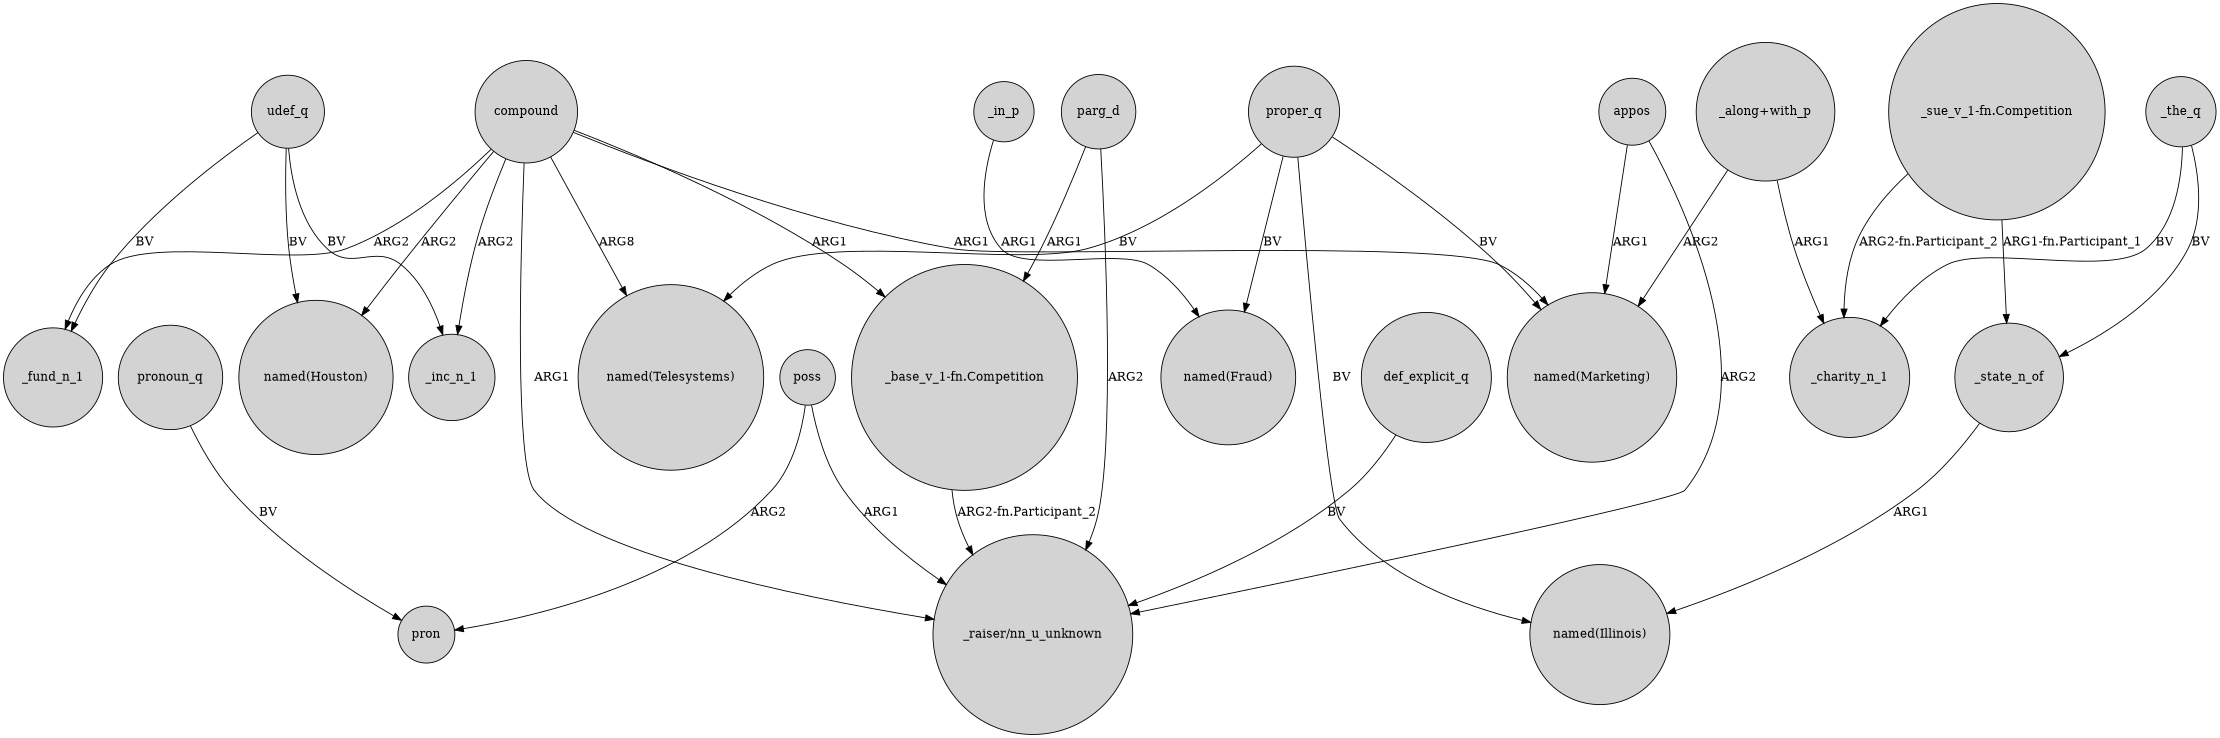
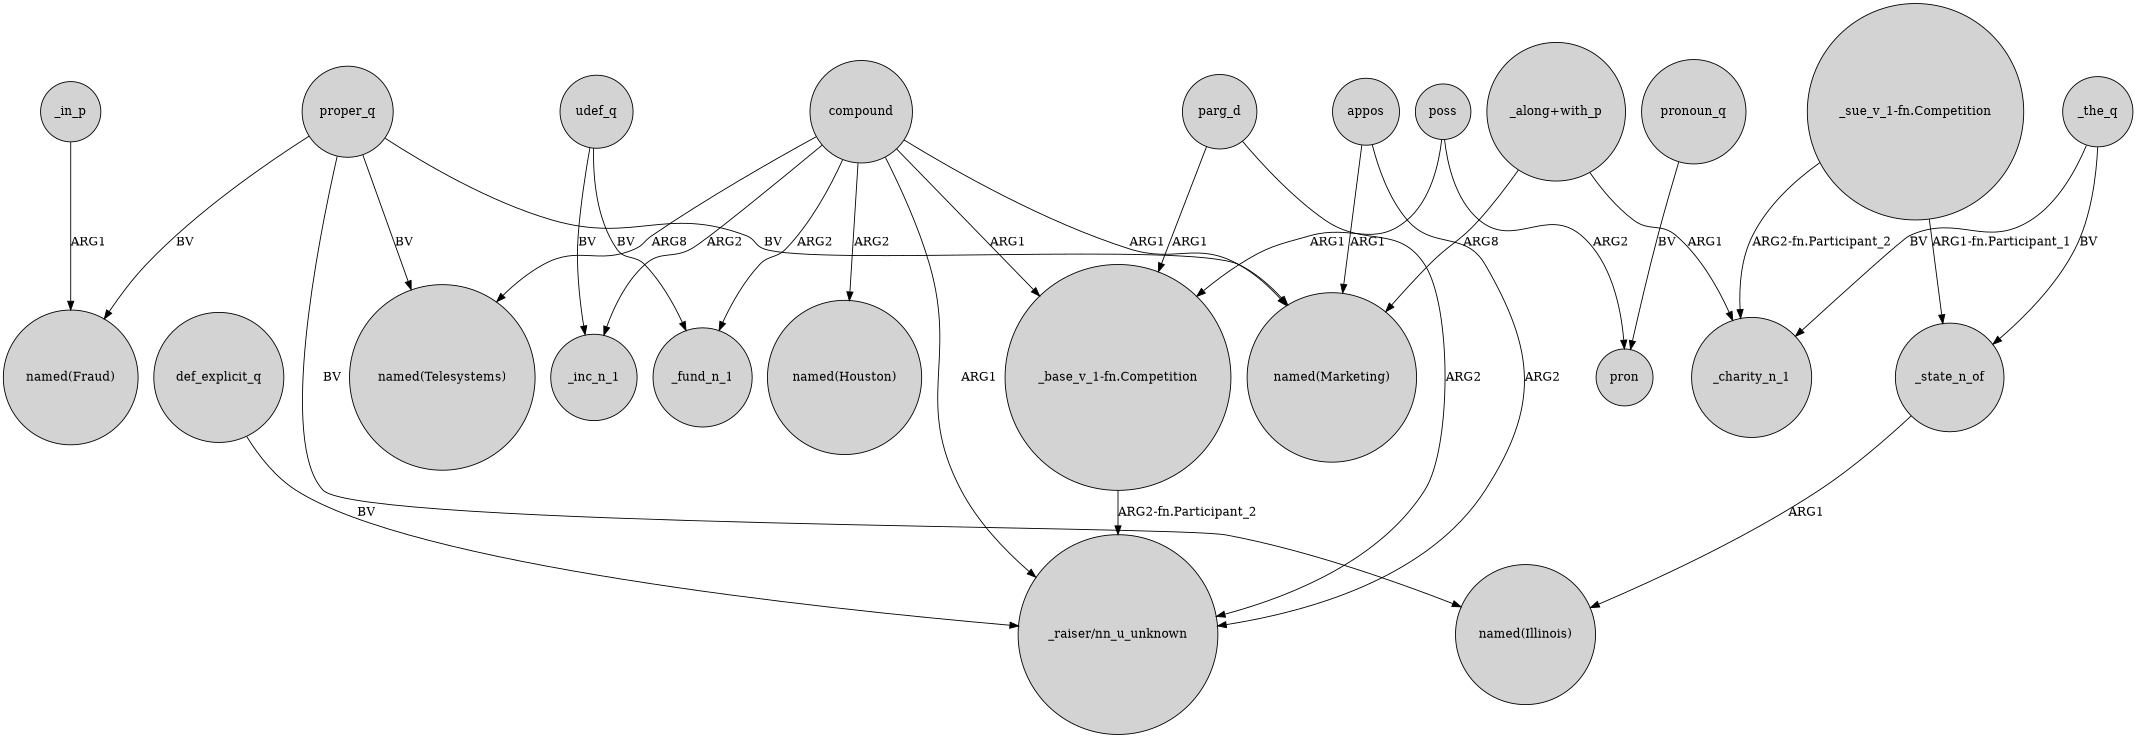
(287, 221) -> none
(1701, 242) -> (1481, 242)
(856, 506) -> (1329, 233)
